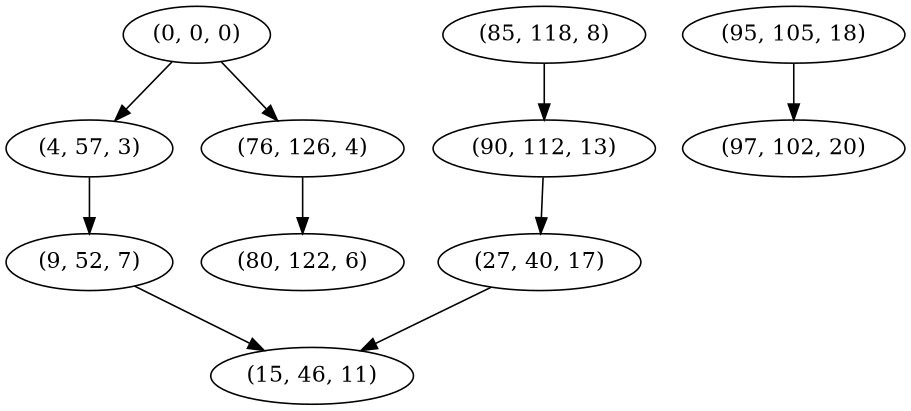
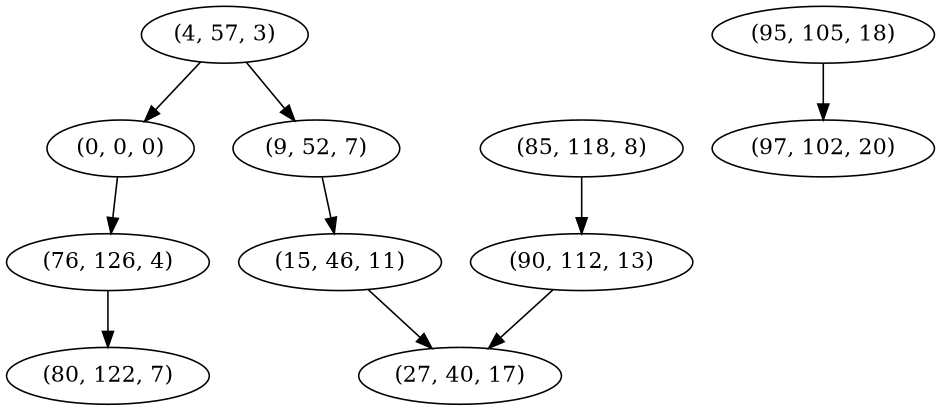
(149, 86) -> (178, 86)
(303, 262) -> (108, 376)
(433, 315) -> (394, 314)
